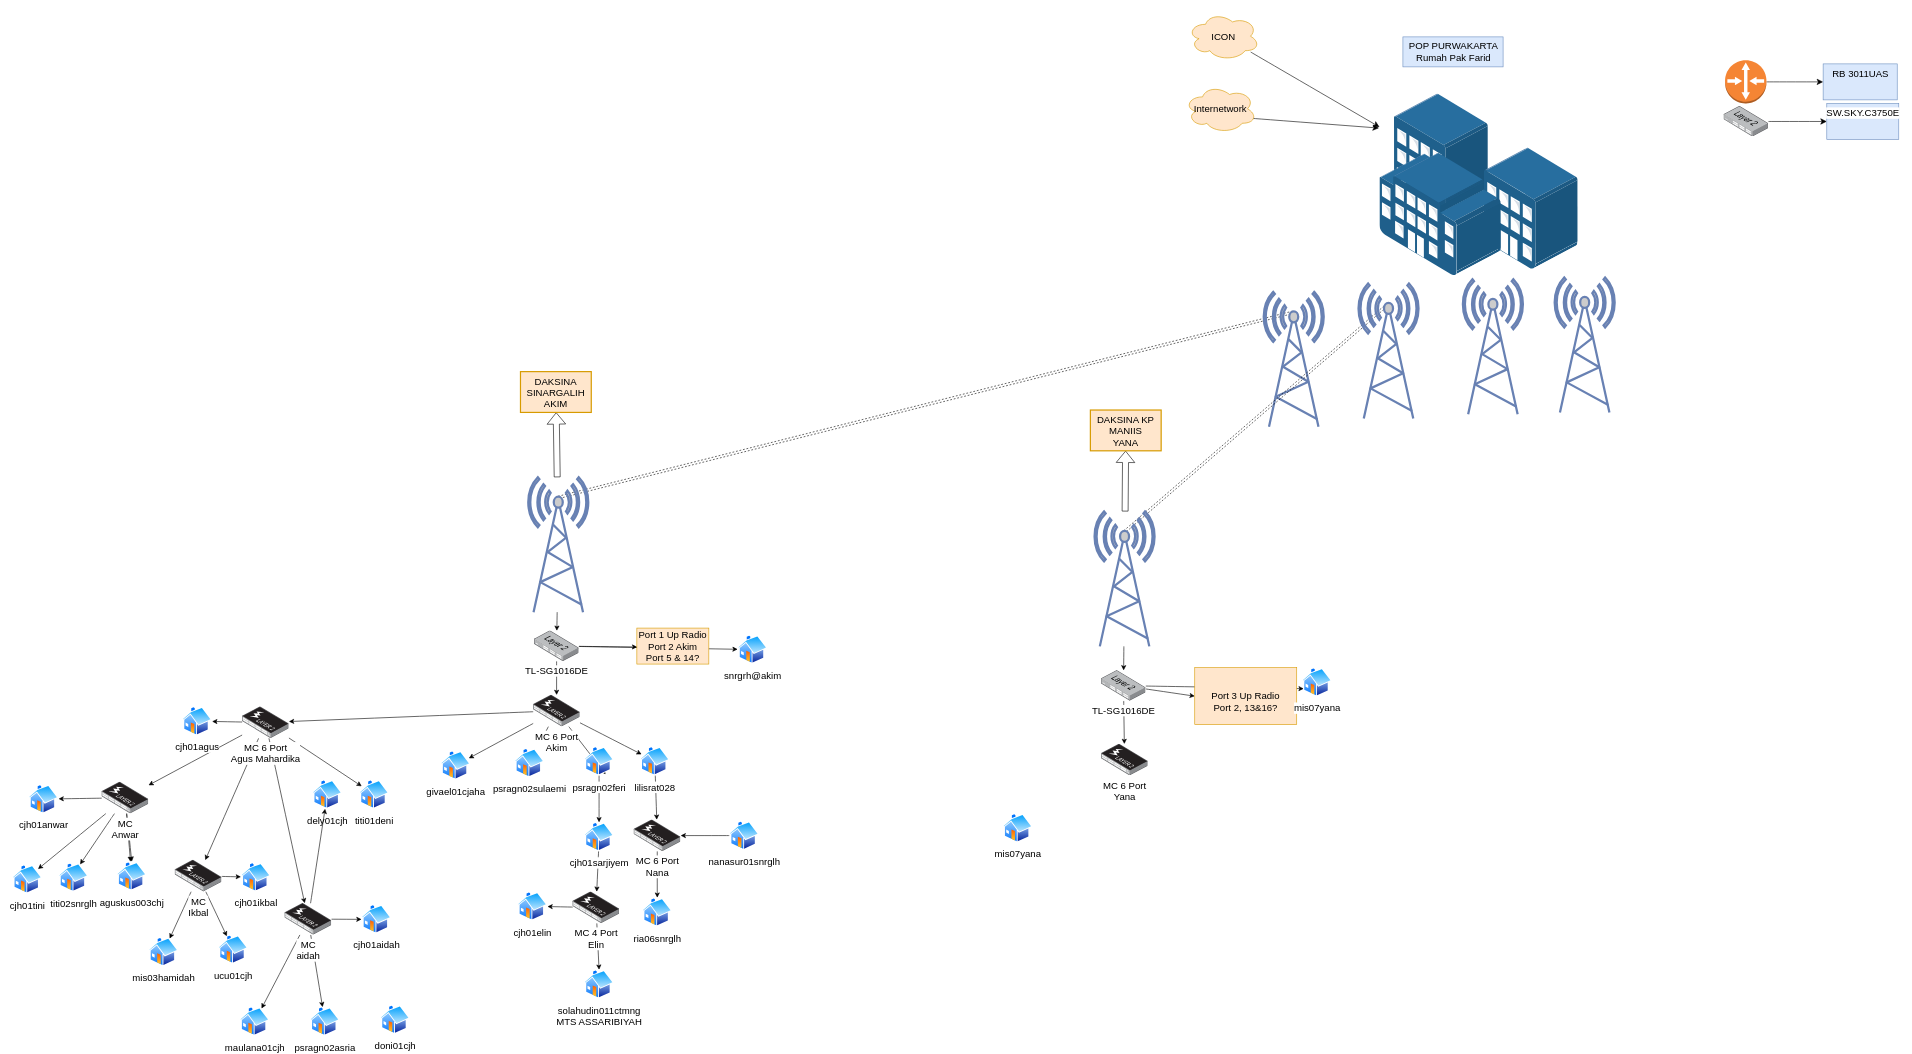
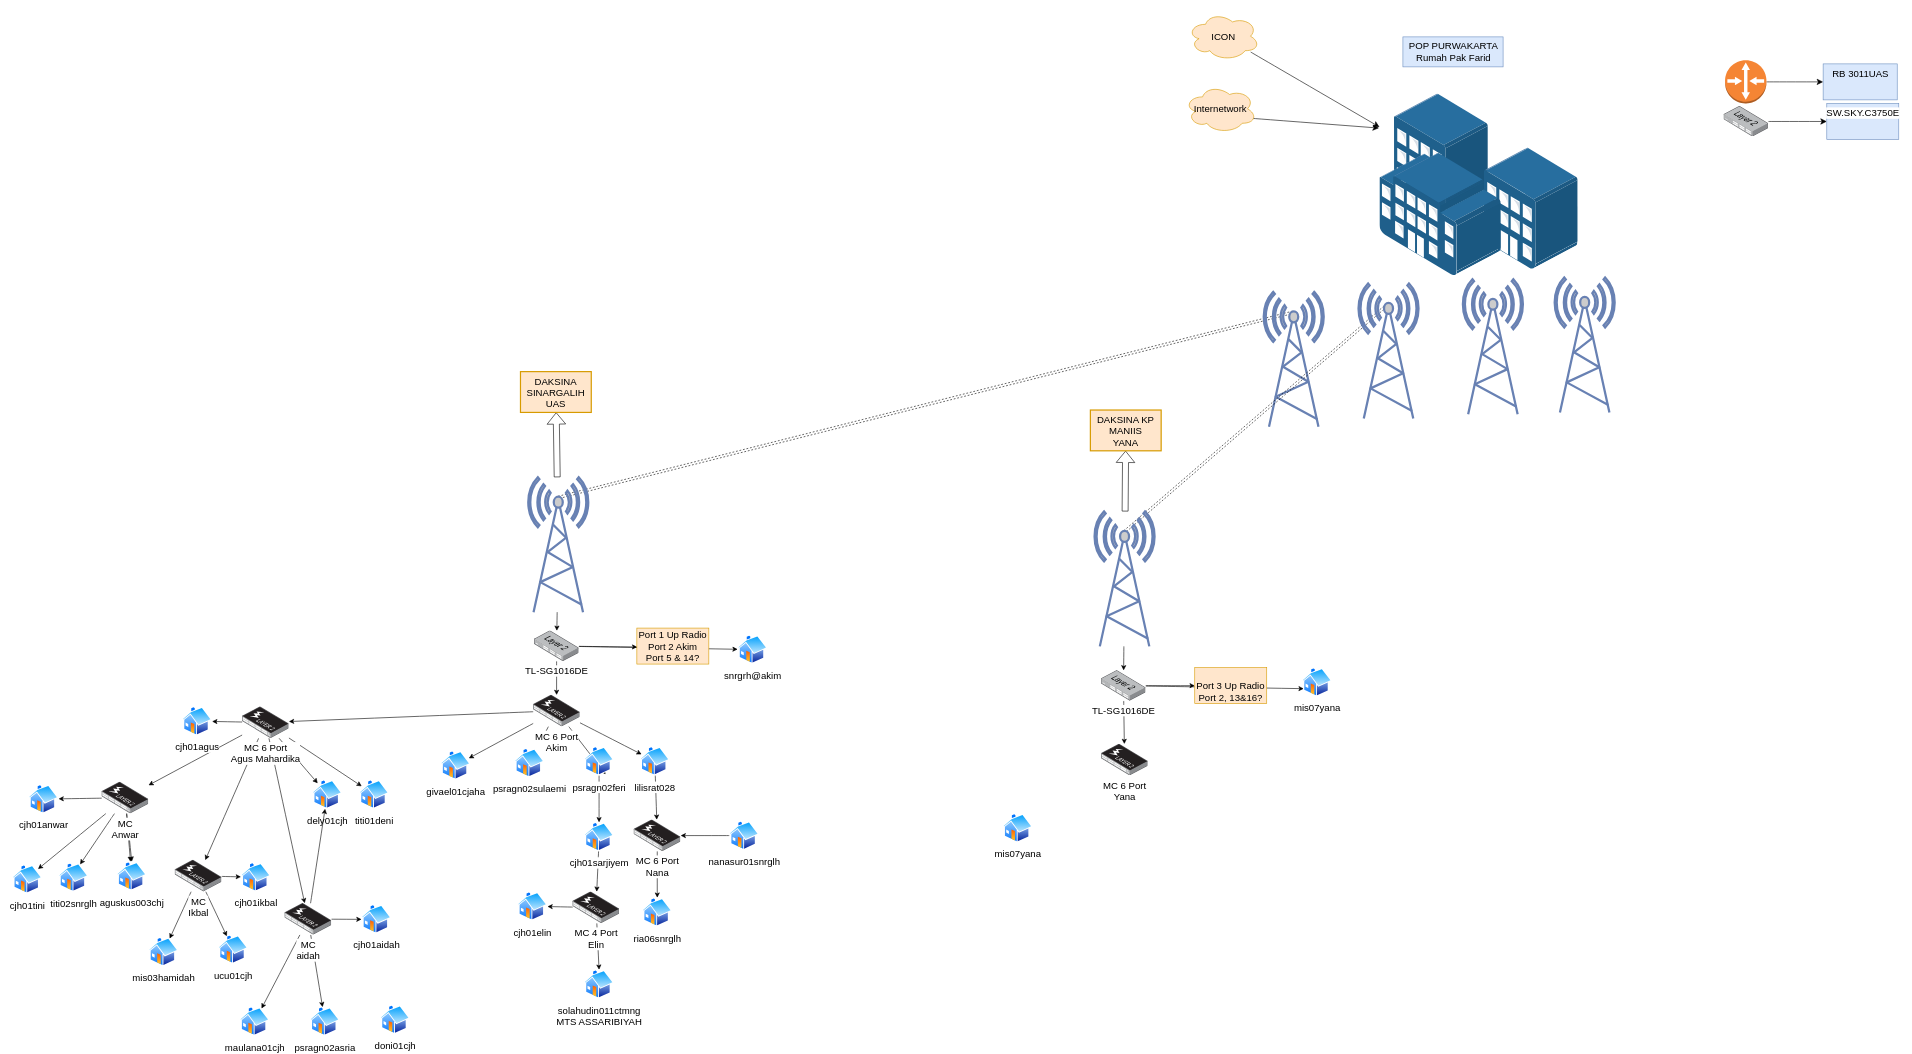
(556, 393) -> (556, 393)
(1246, 696) -> (1231, 686)
none -> (307, 771)
